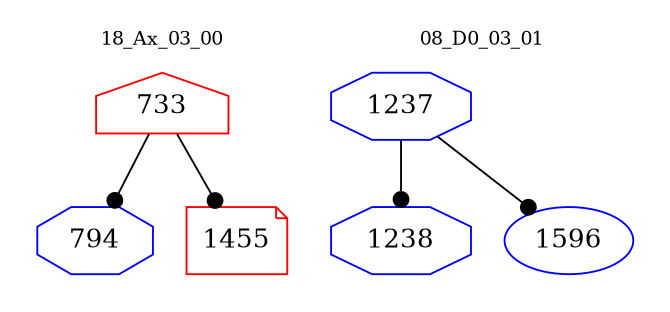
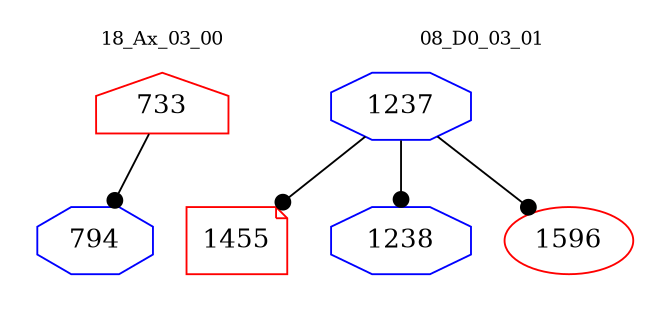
(194, 164) -> (329, 165)
(569, 241) -> (569, 241)
